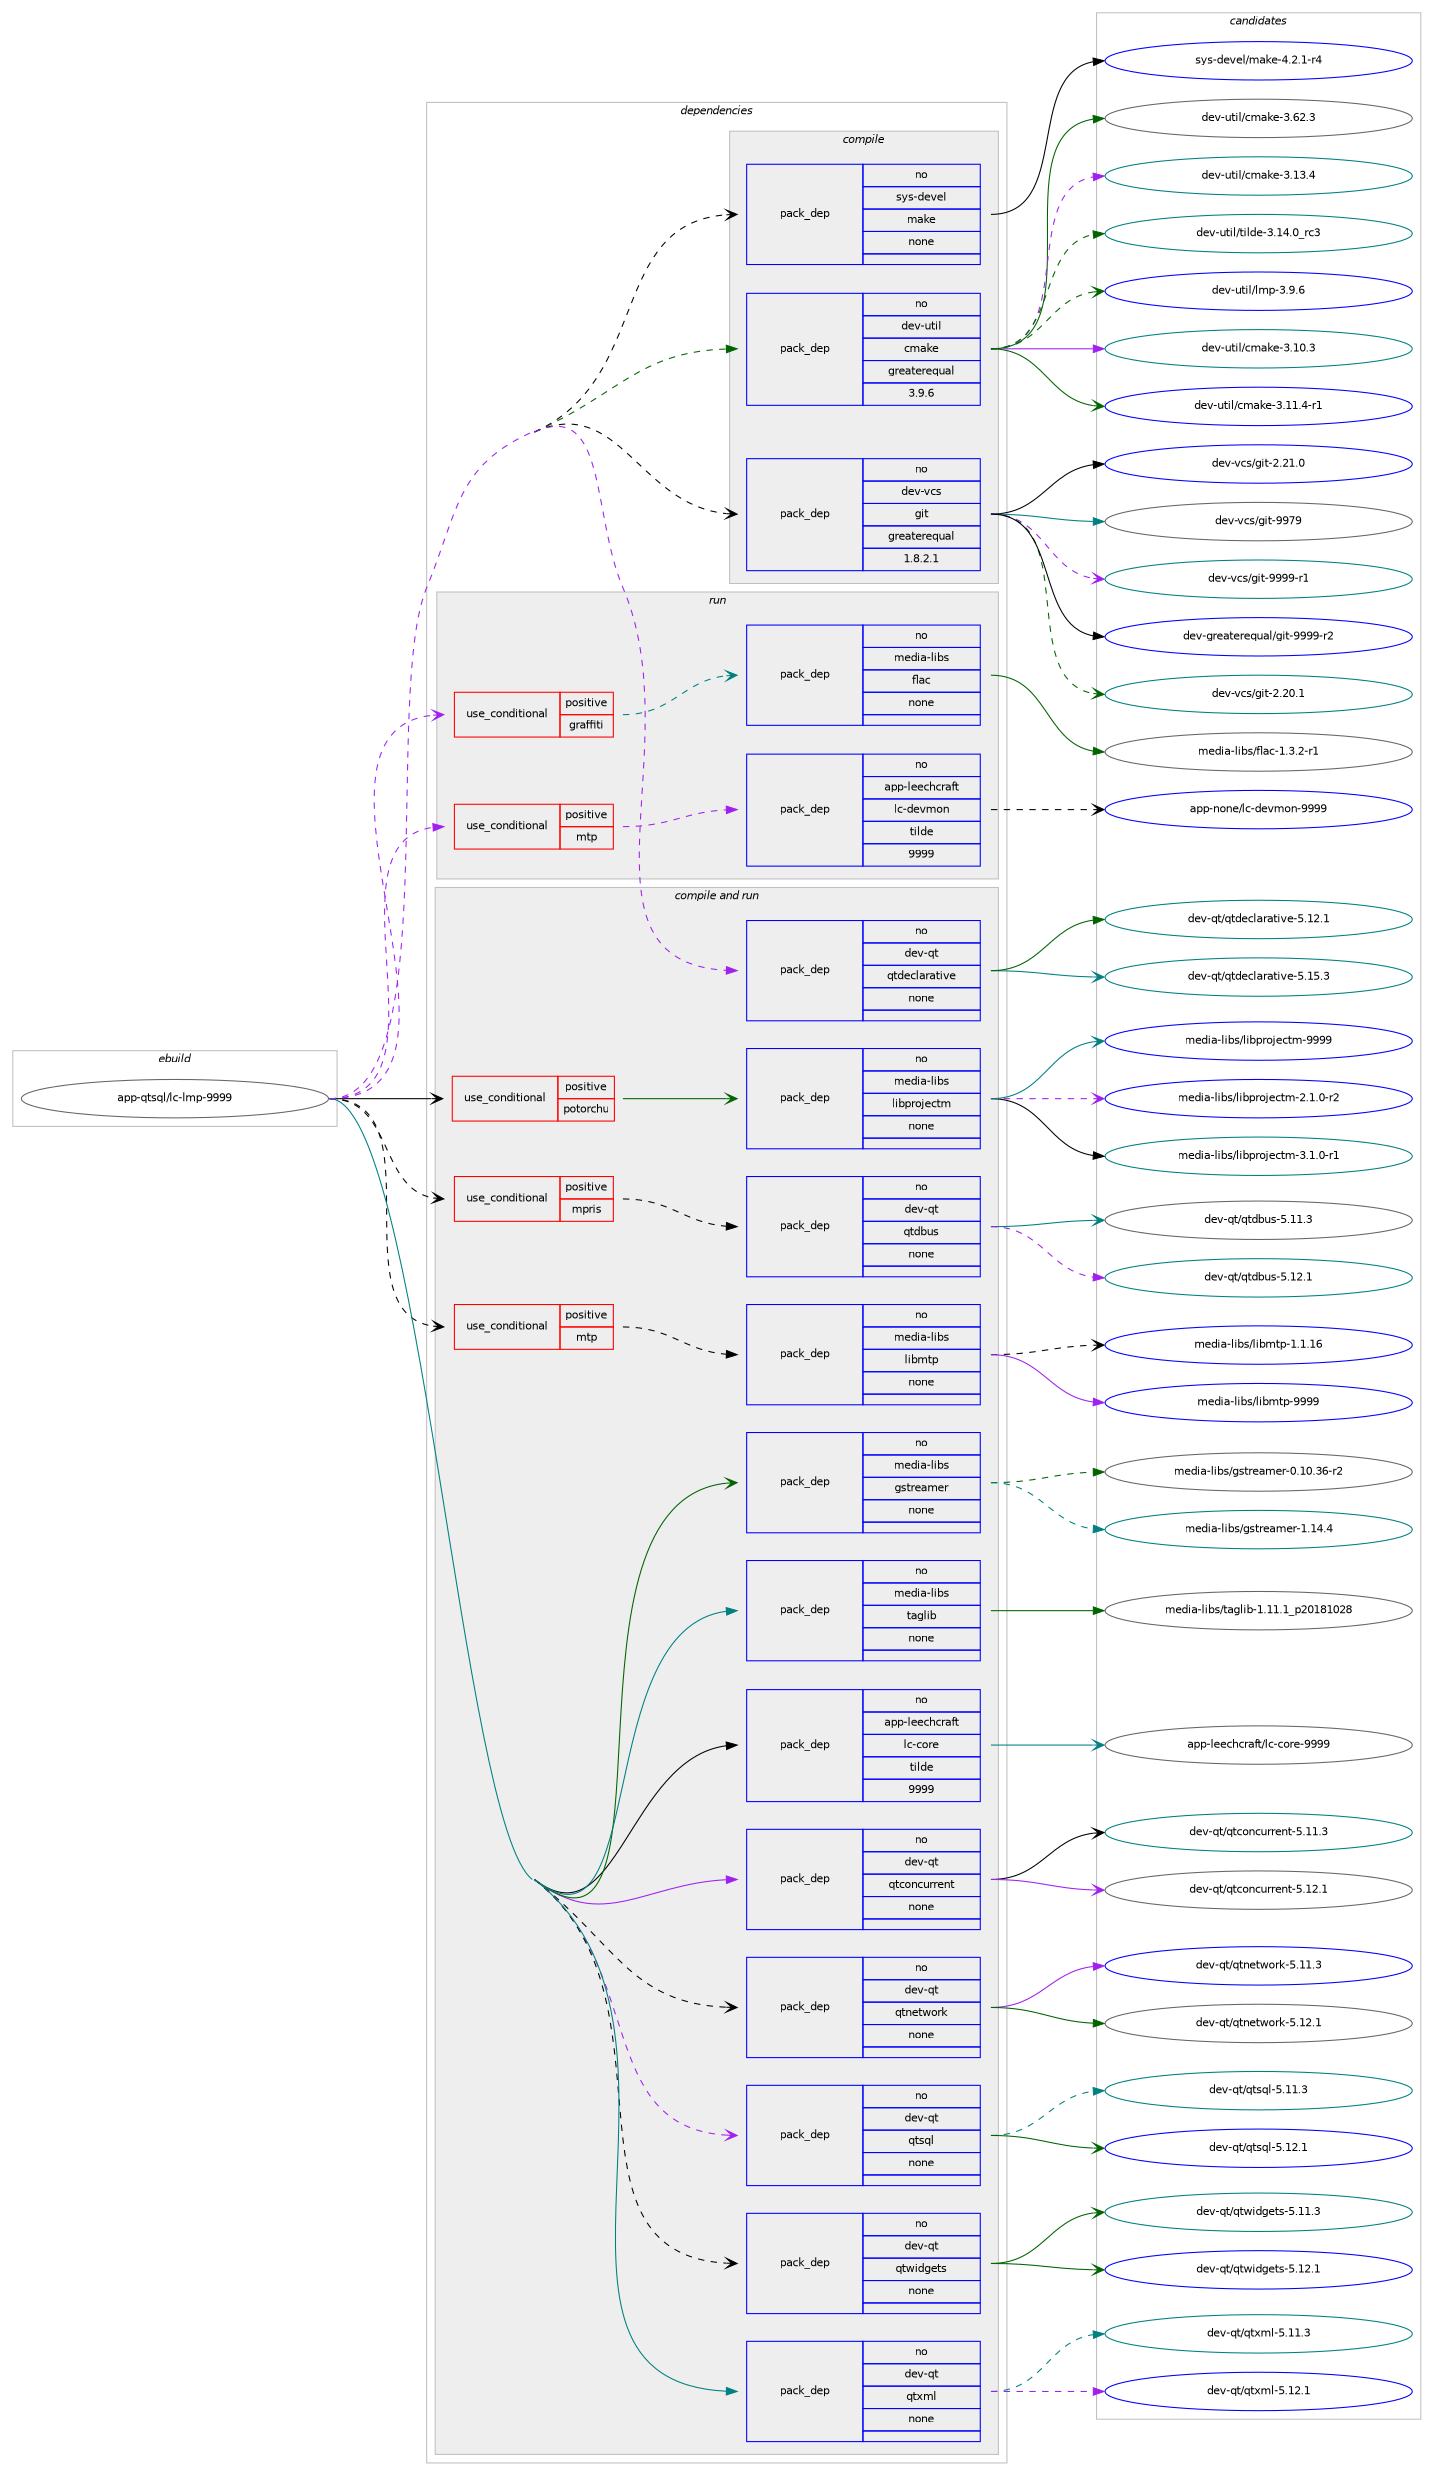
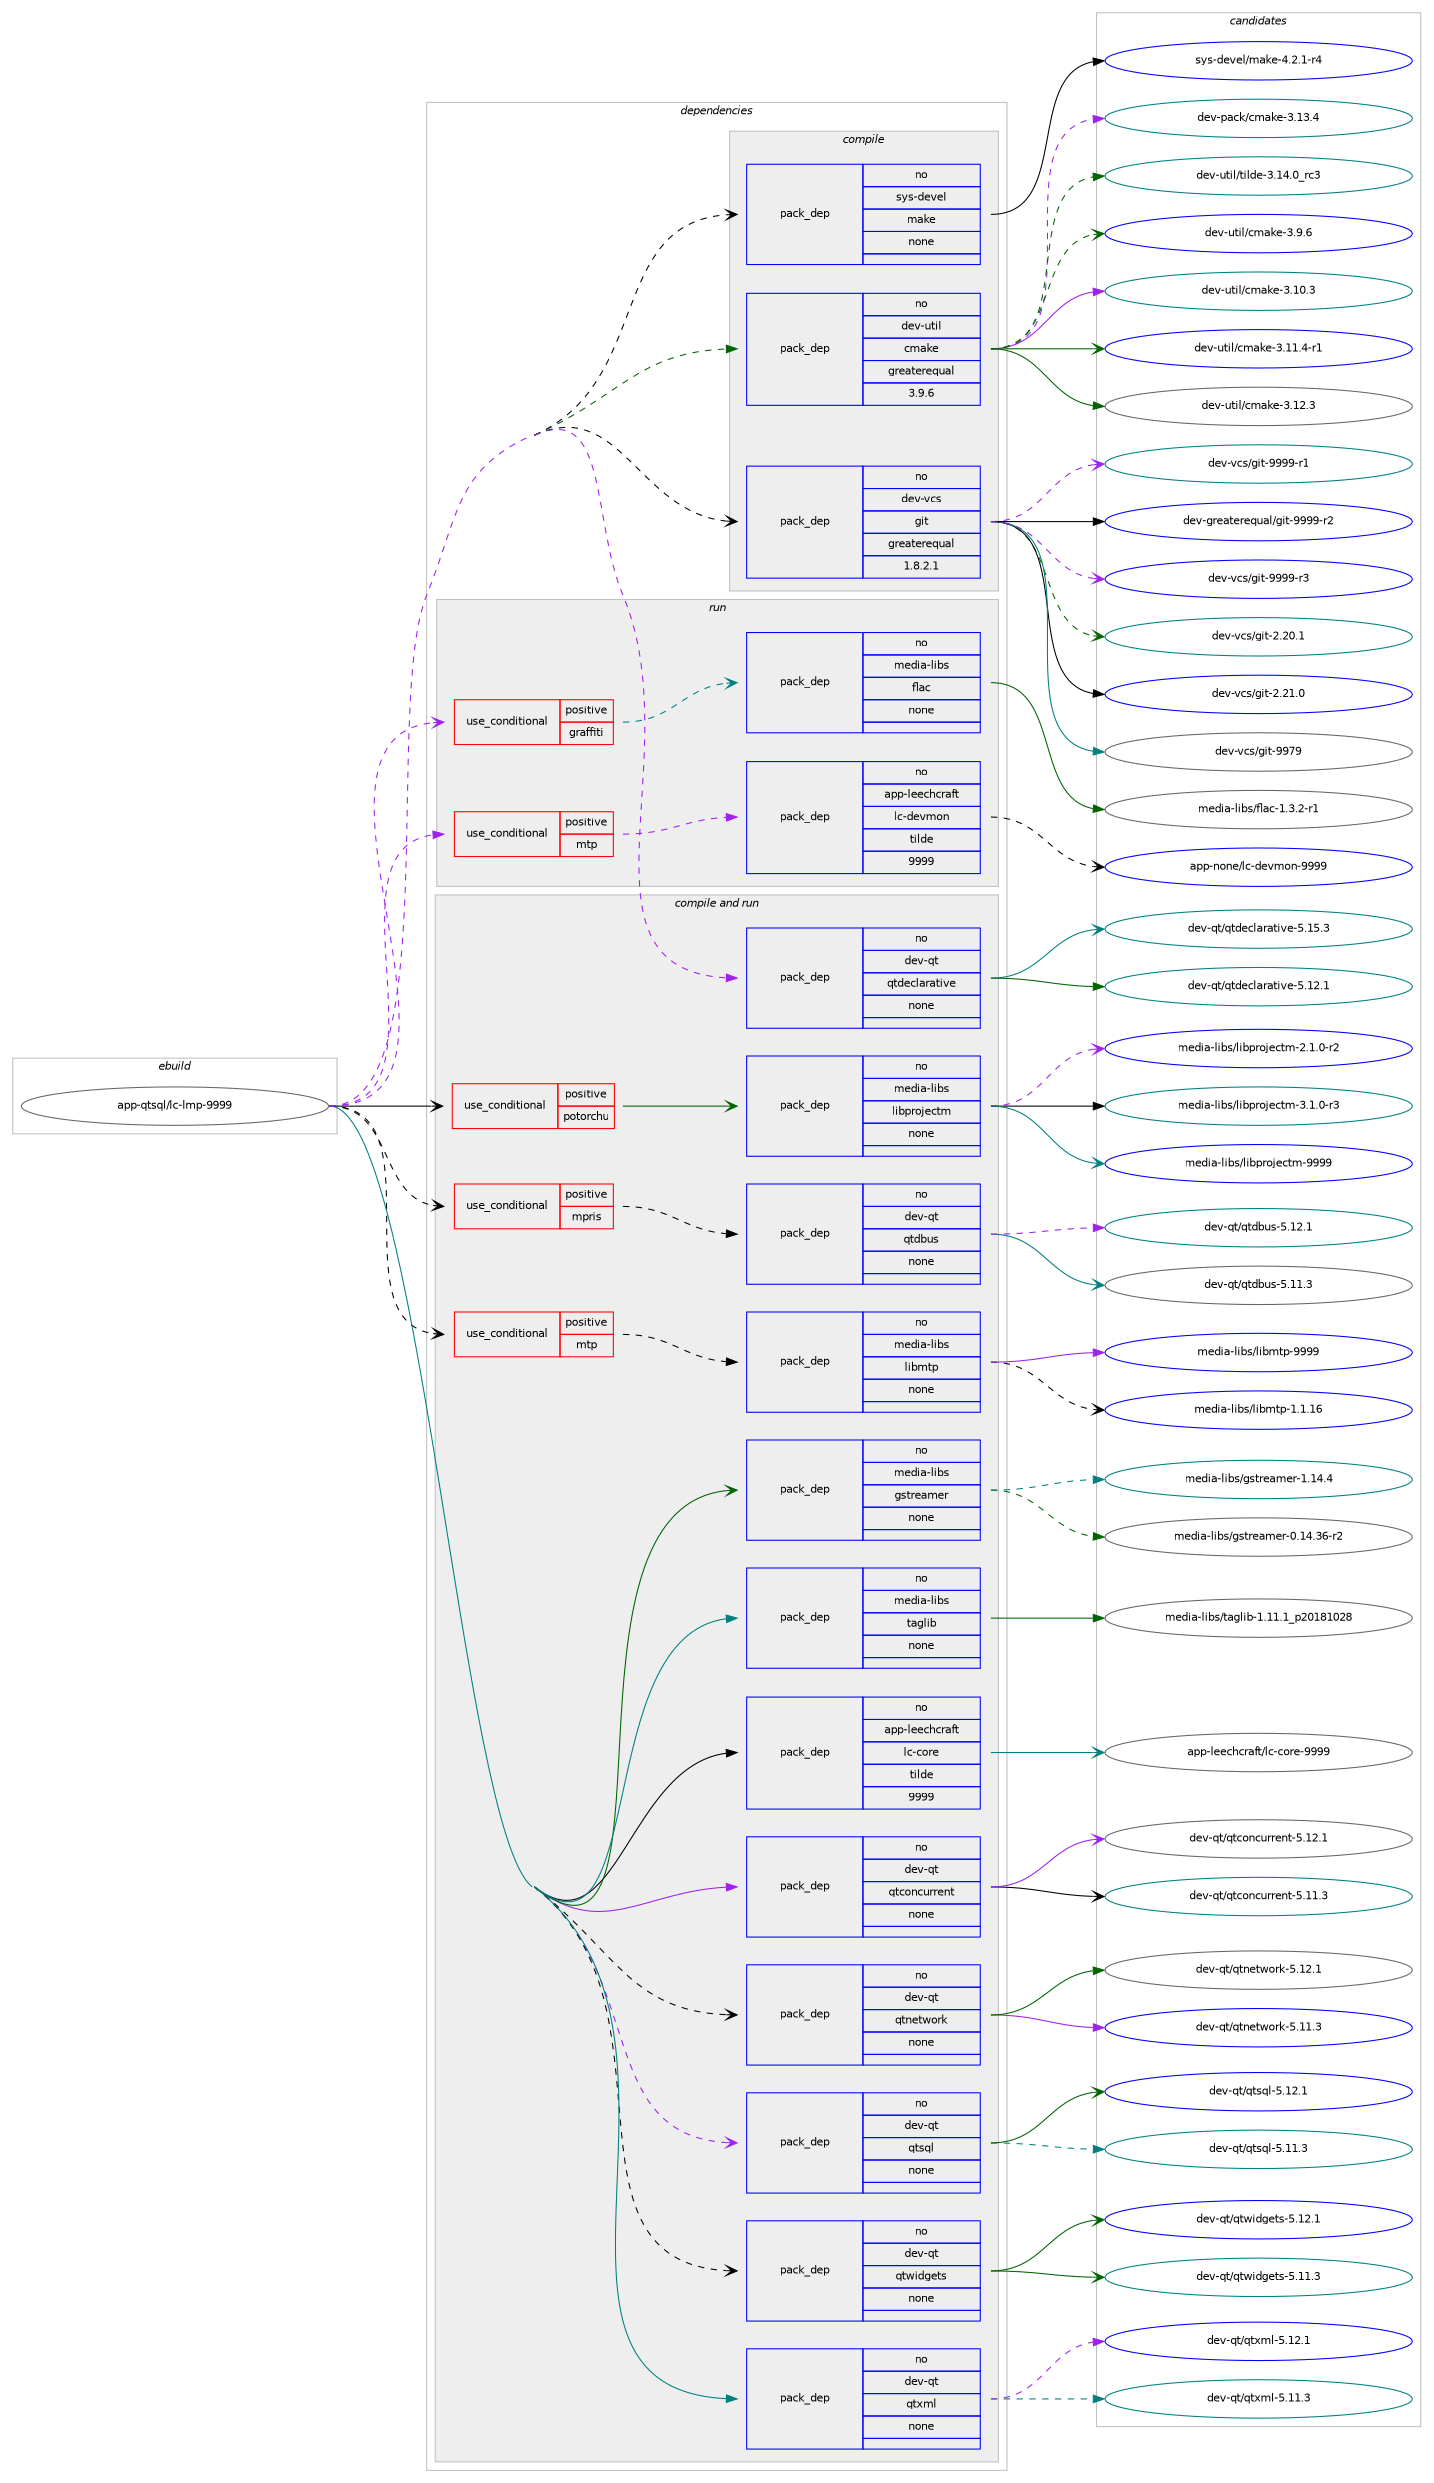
(1259, 118) -> (1259, 406)
(1259, 176) -> (1259, 118)
(1259, 291) -> (1259, 234)
none -> (1259, 579)
(1259, 1156) -> (1259, 1106)
(1259, 1472) -> (1259, 1537)
